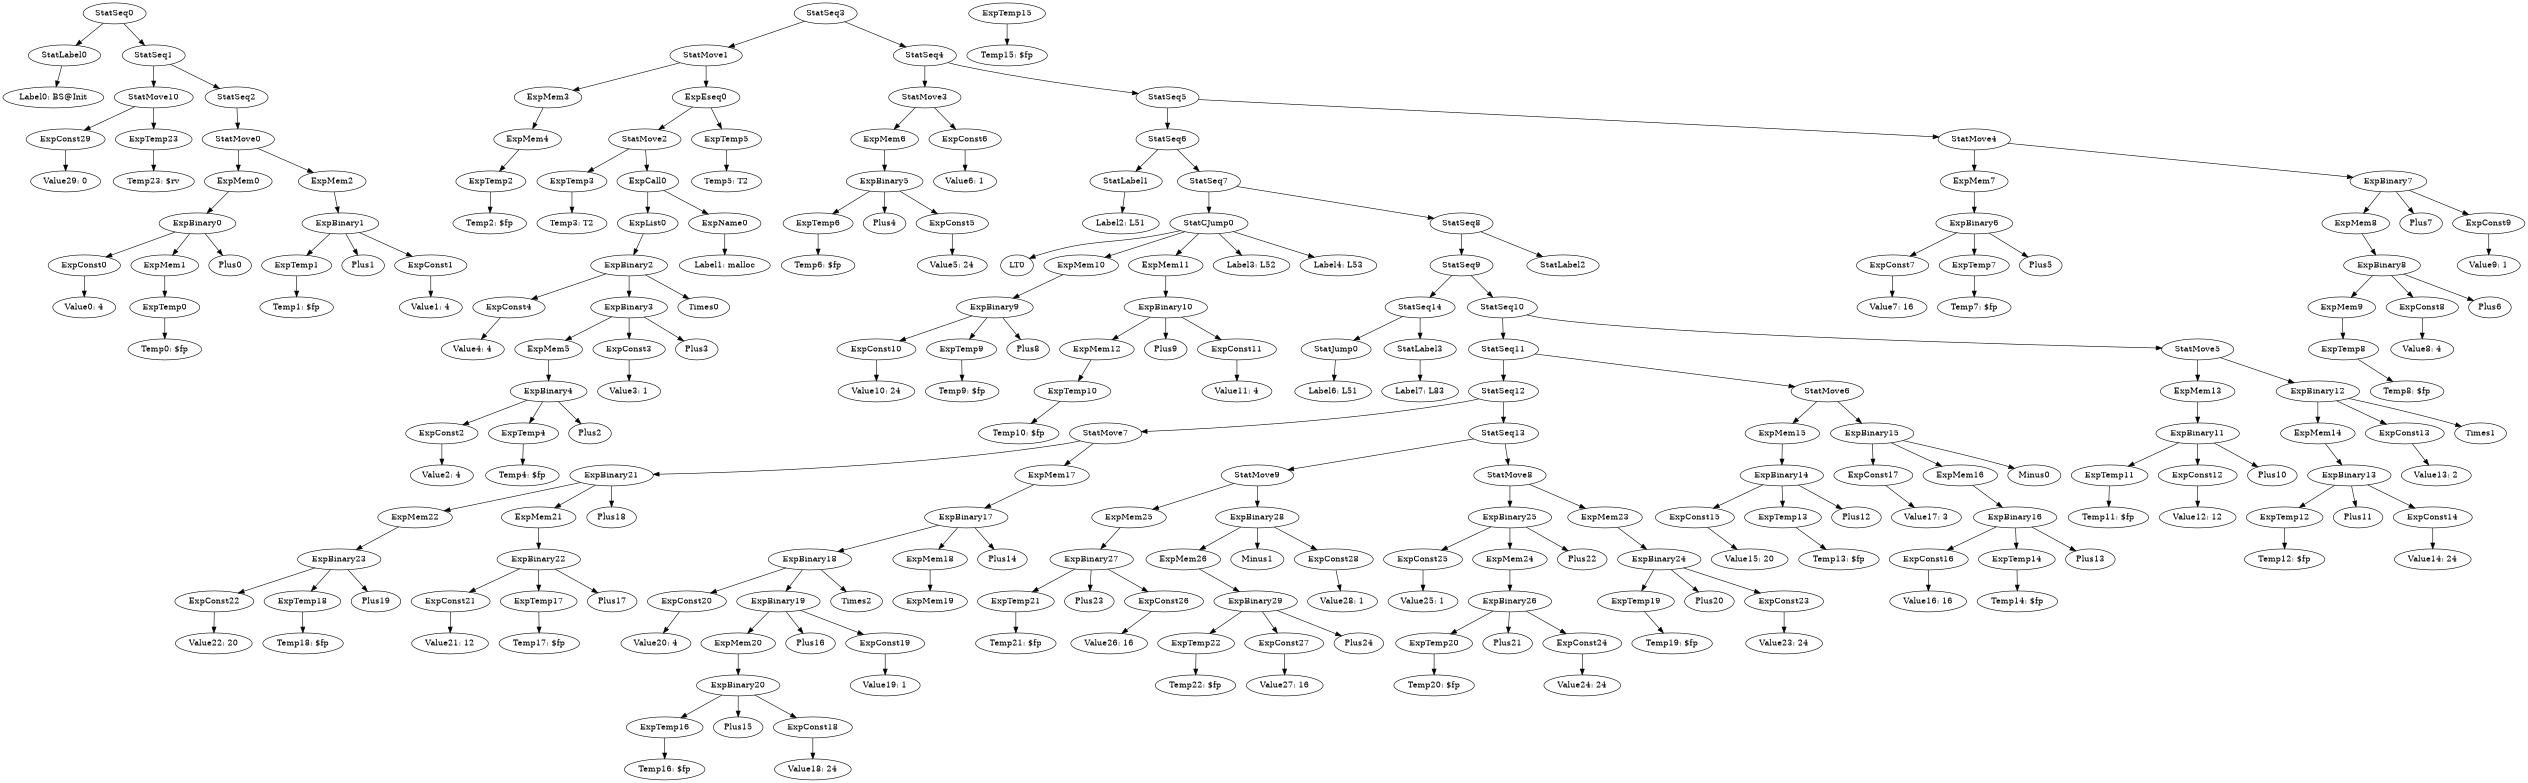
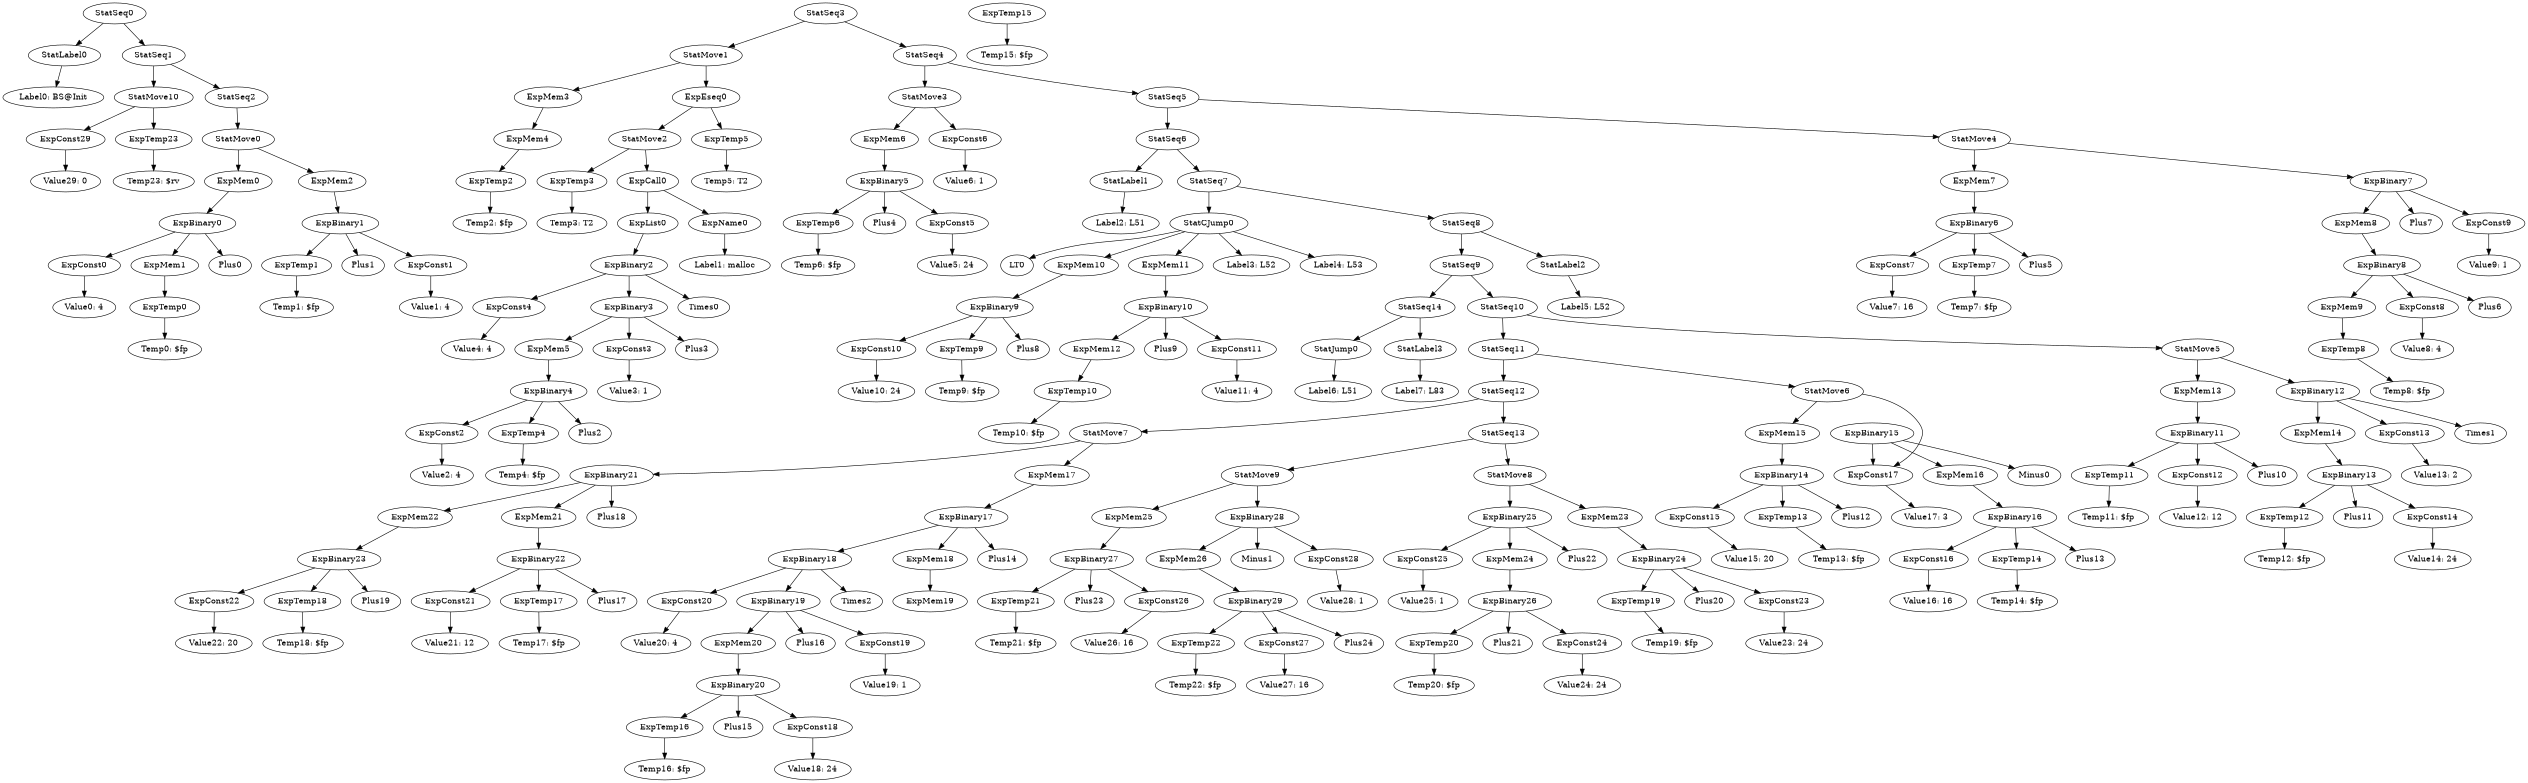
none -> (1586, 307)
(1847, 410) -> (1914, 417)
